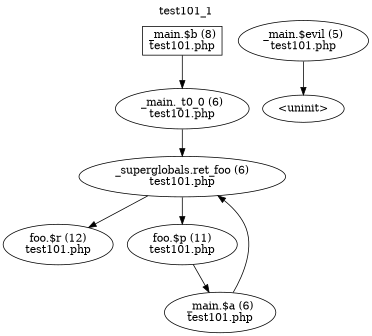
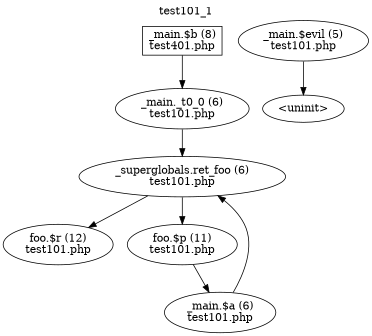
(182, 41) -> (182, 41)
